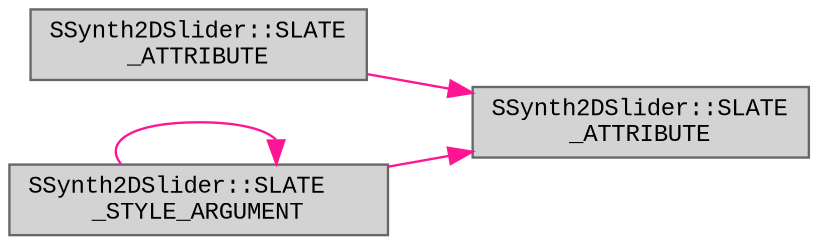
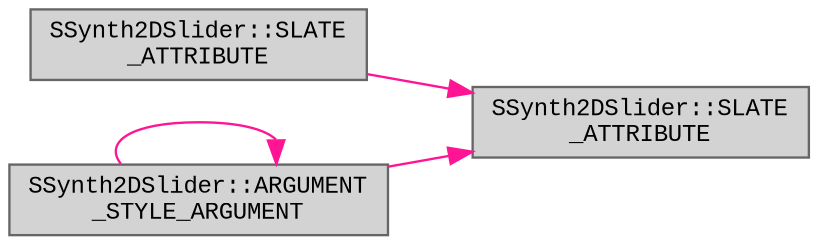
(199, 200) -> (199, 200)
